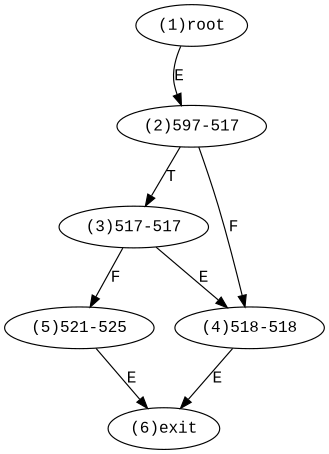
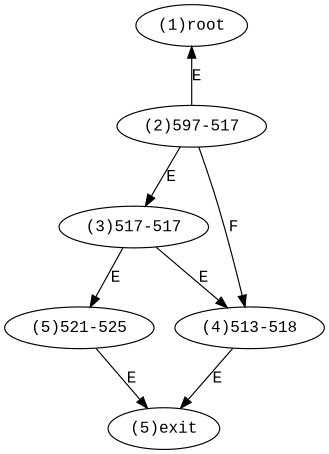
(174, 70) -> (192, 82)
(171, 177) -> (171, 177)
(116, 277) -> (116, 277)
(250, 328) -> (250, 328)
(164, 429) -> (164, 429)
